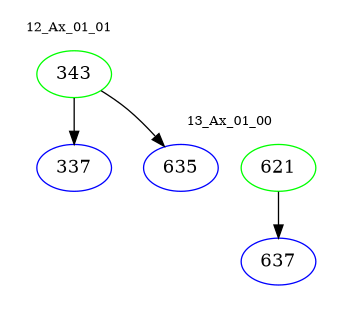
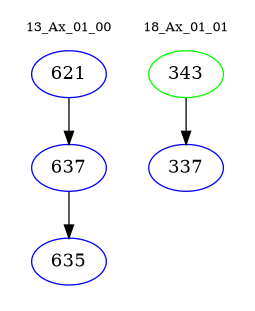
(69, 28) -> (186, 28)
(142, 122) -> (69, 208)
(278, 168) -> (69, 74)
